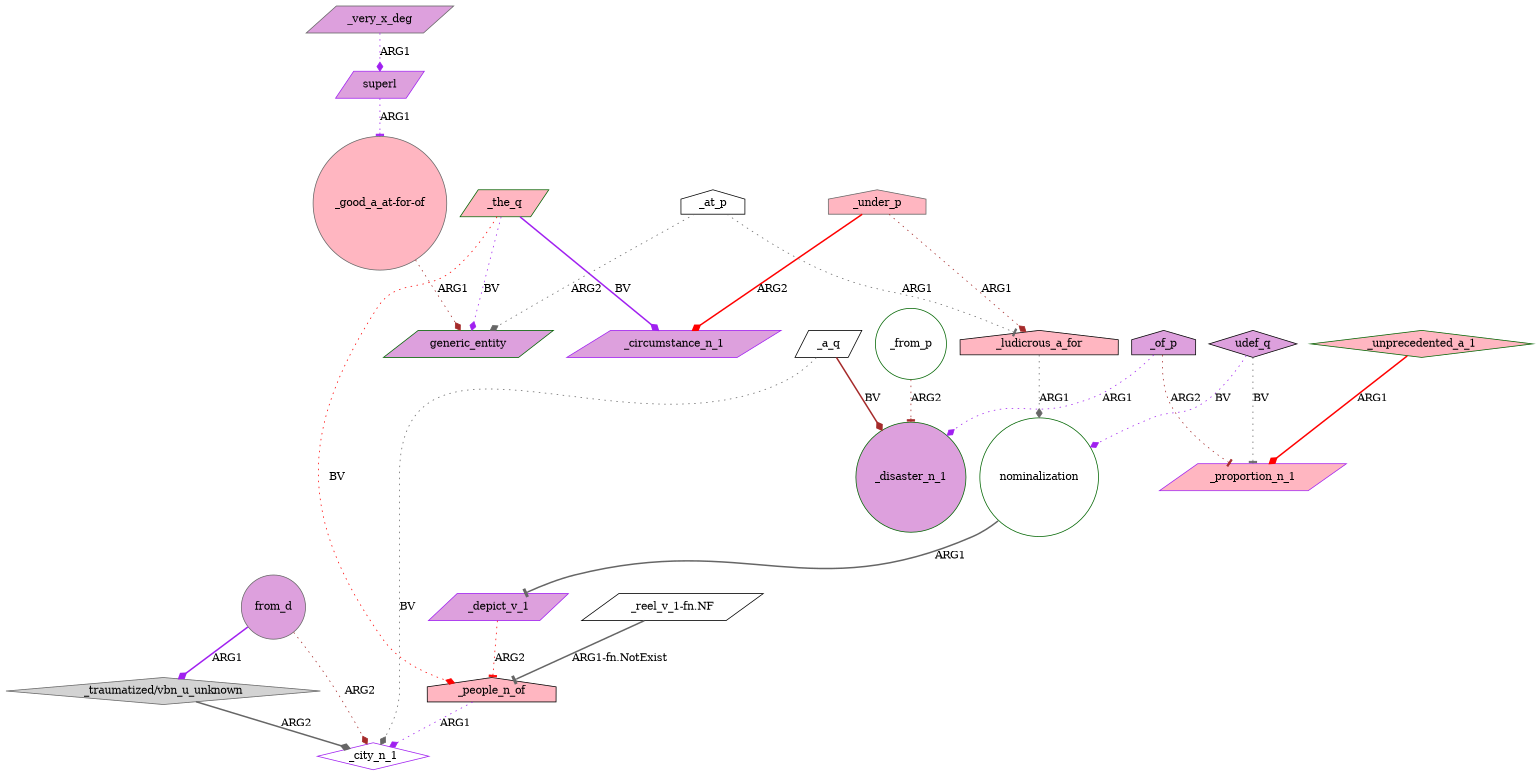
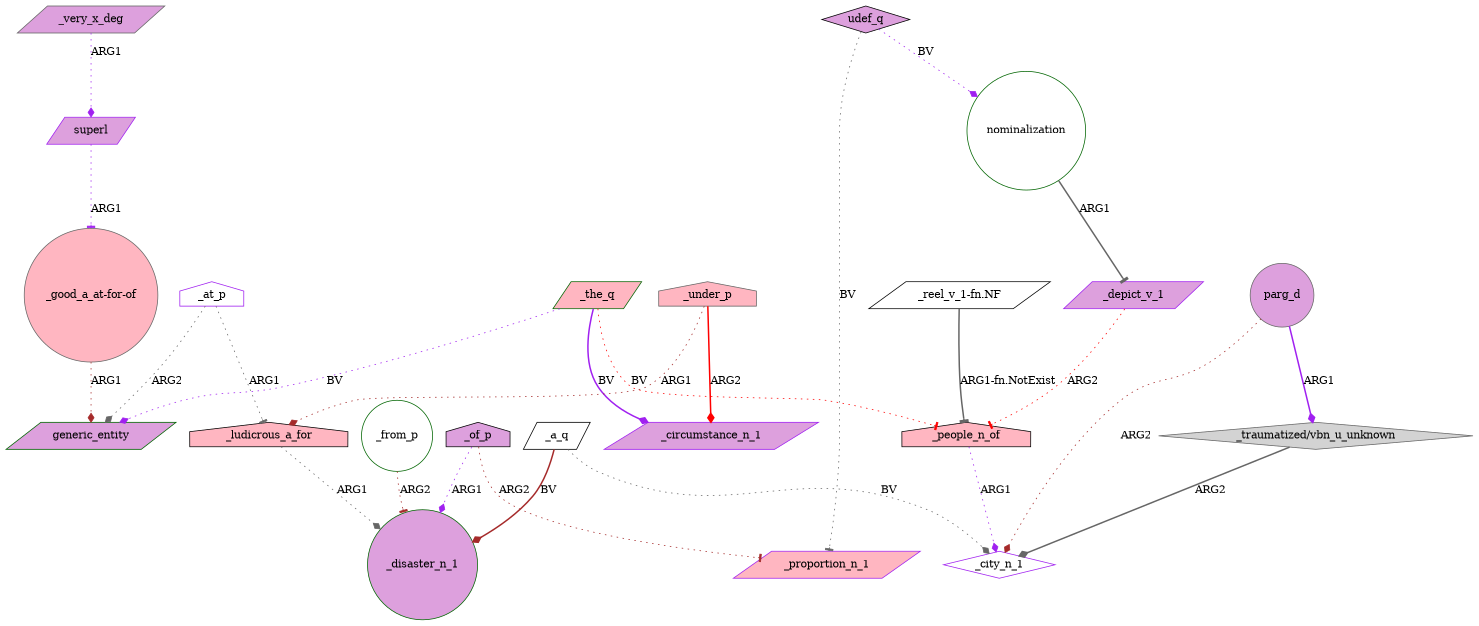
(713, 203) -> (212, 295)
(1422, 344) -> none
(1039, 382) -> (327, 485)
(322, 435) -> (740, 397)
(273, 607) -> (1282, 295)
